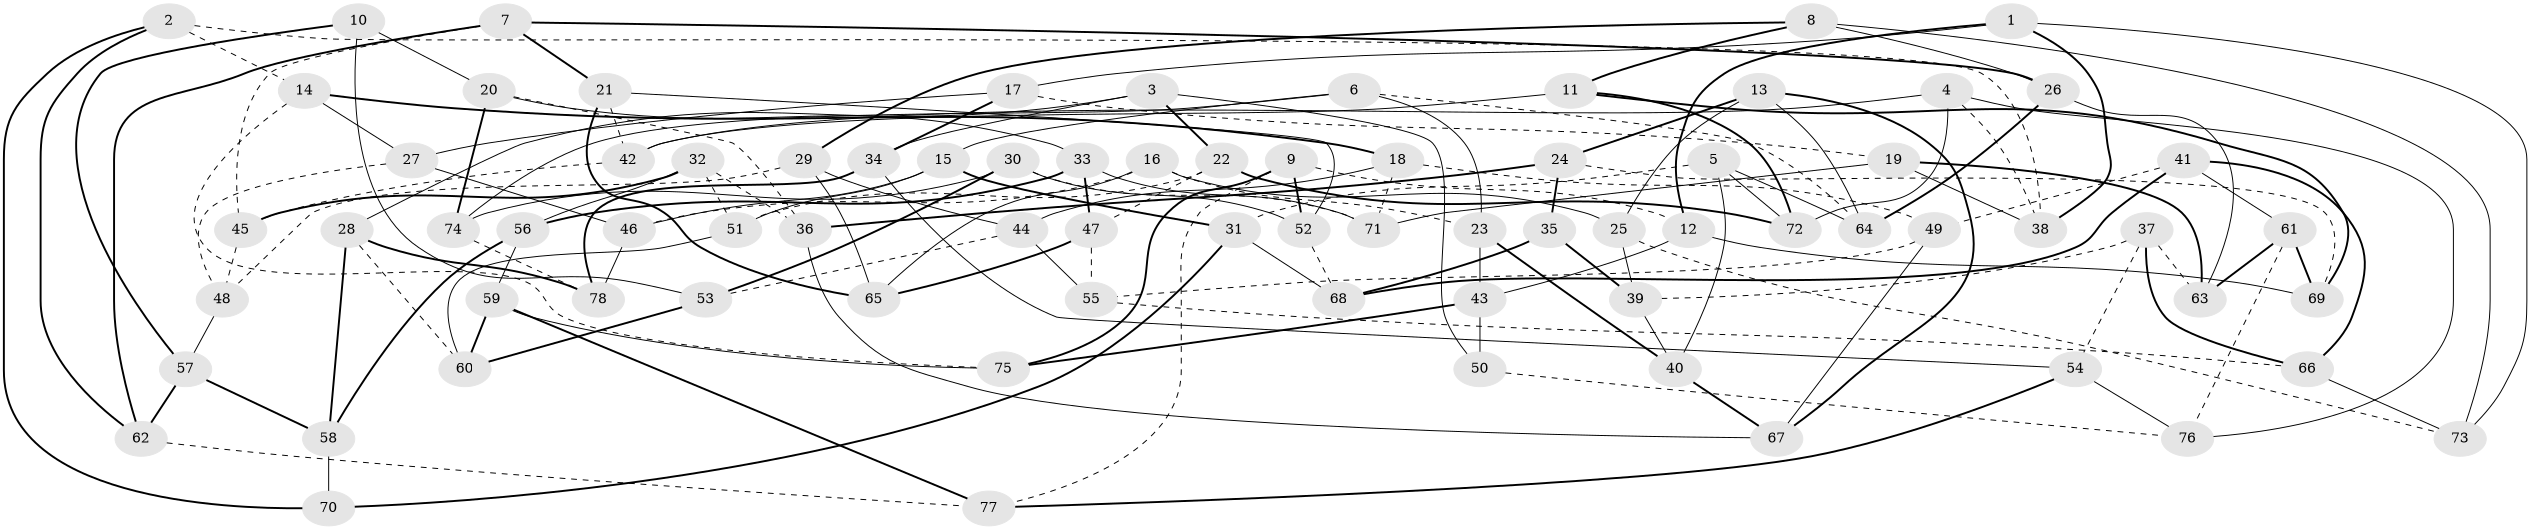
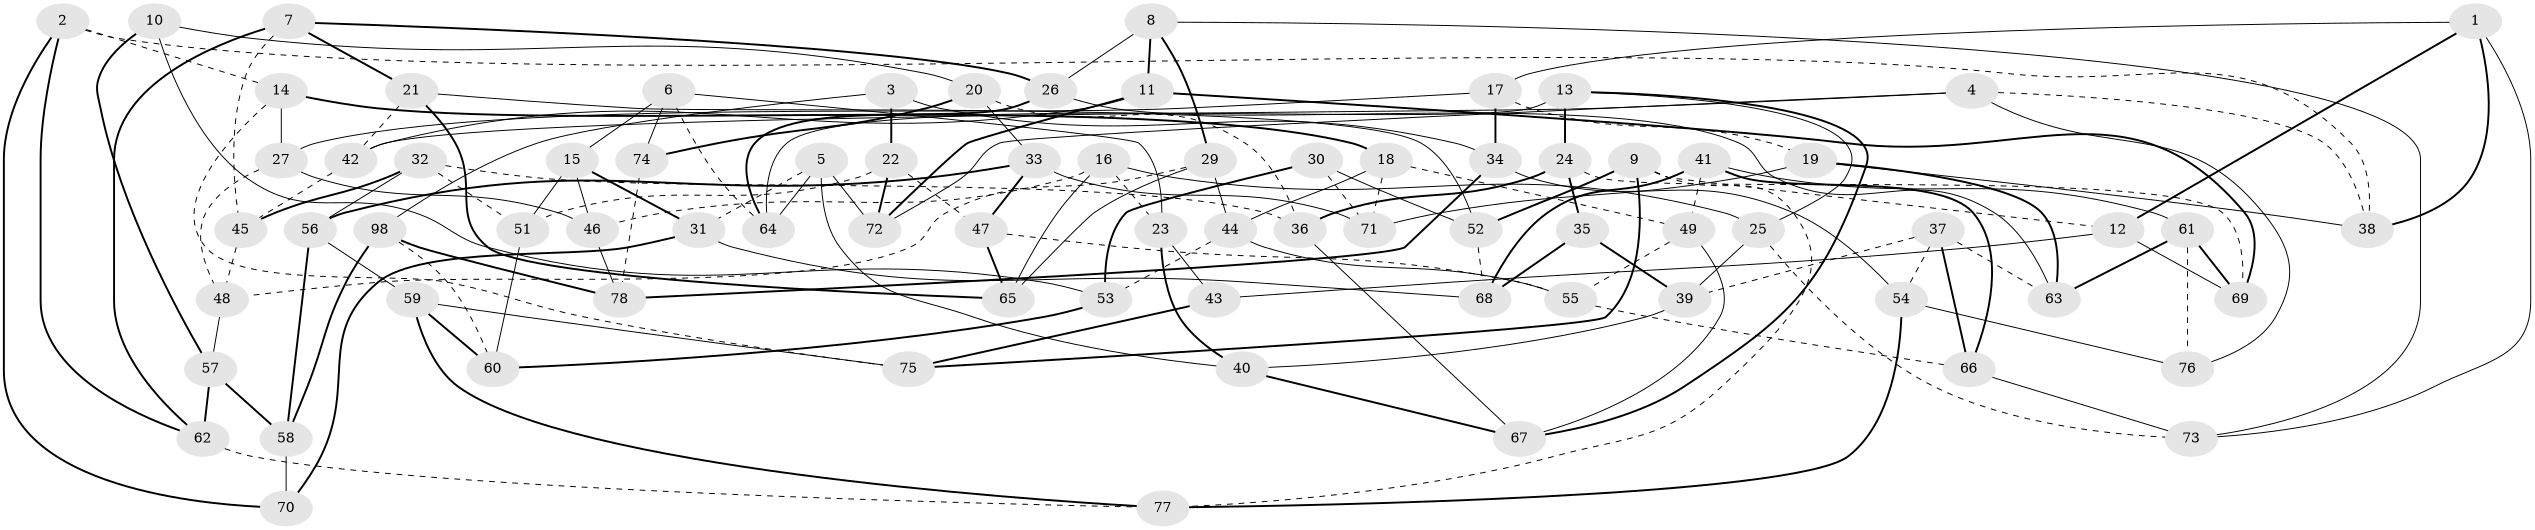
(733, 195) -> none
(347, 230) -> (380, 230)
(1480, 369) -> none
